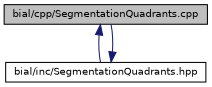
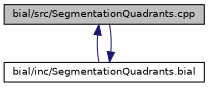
(106, 14) -> (104, 14)
(106, 72) -> (104, 72)
